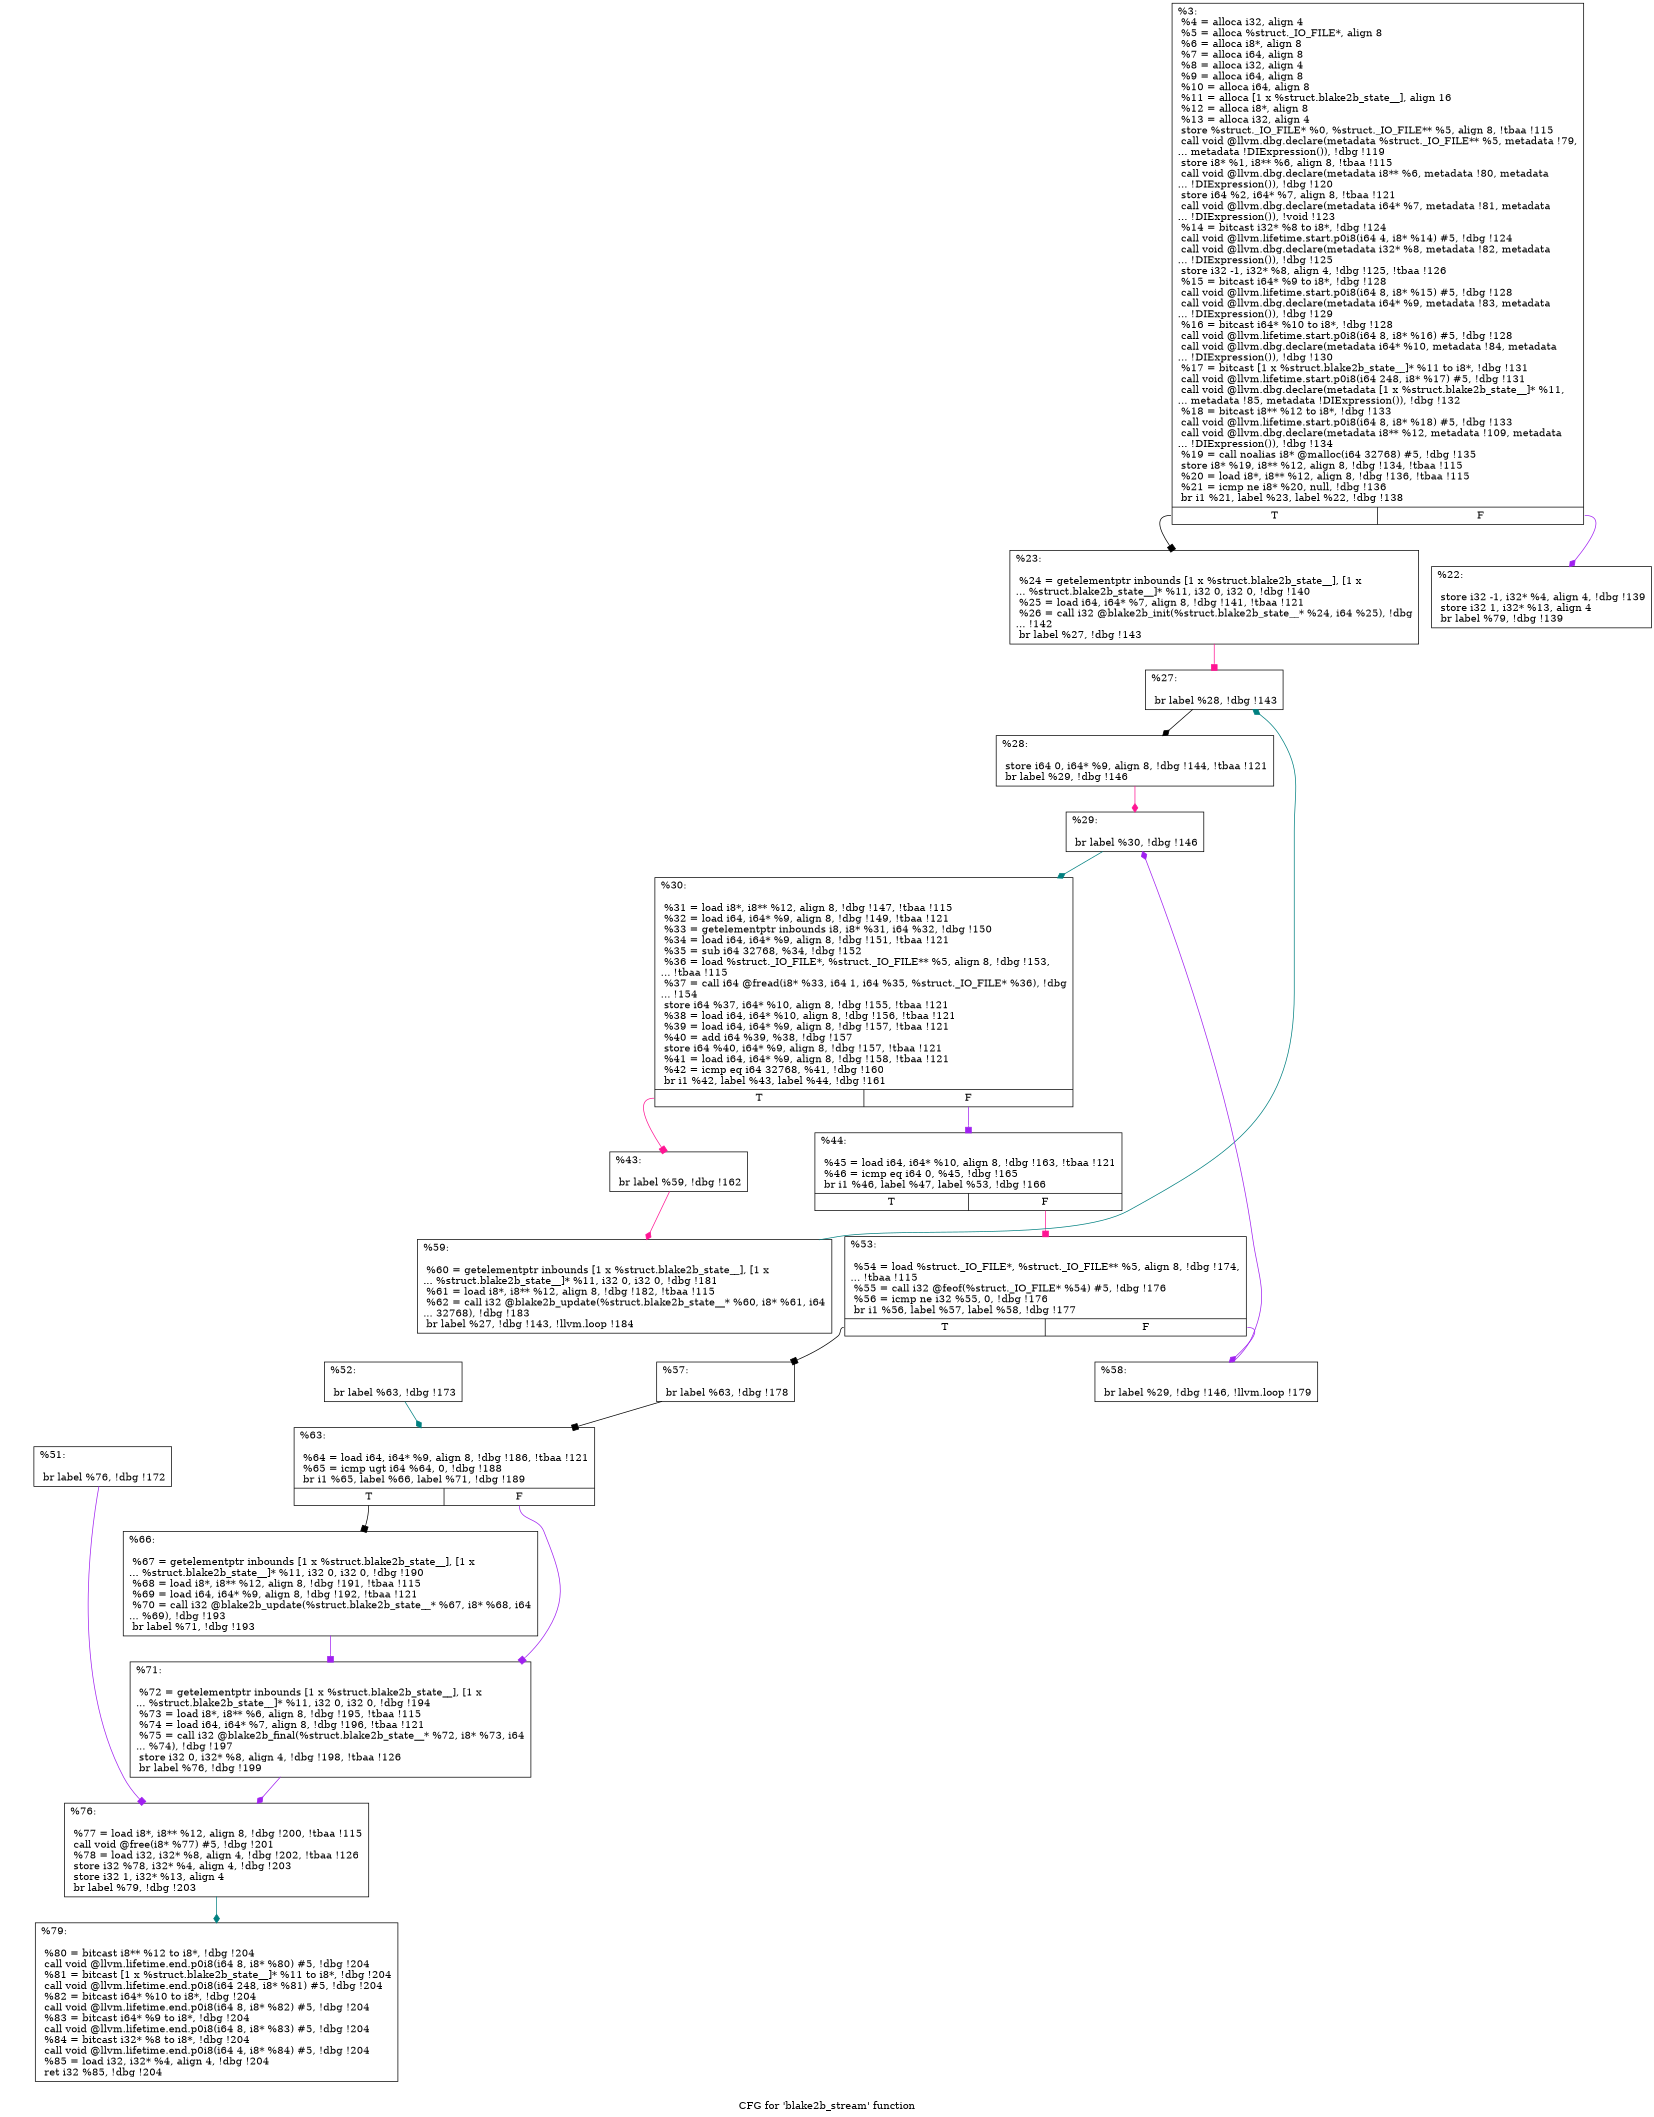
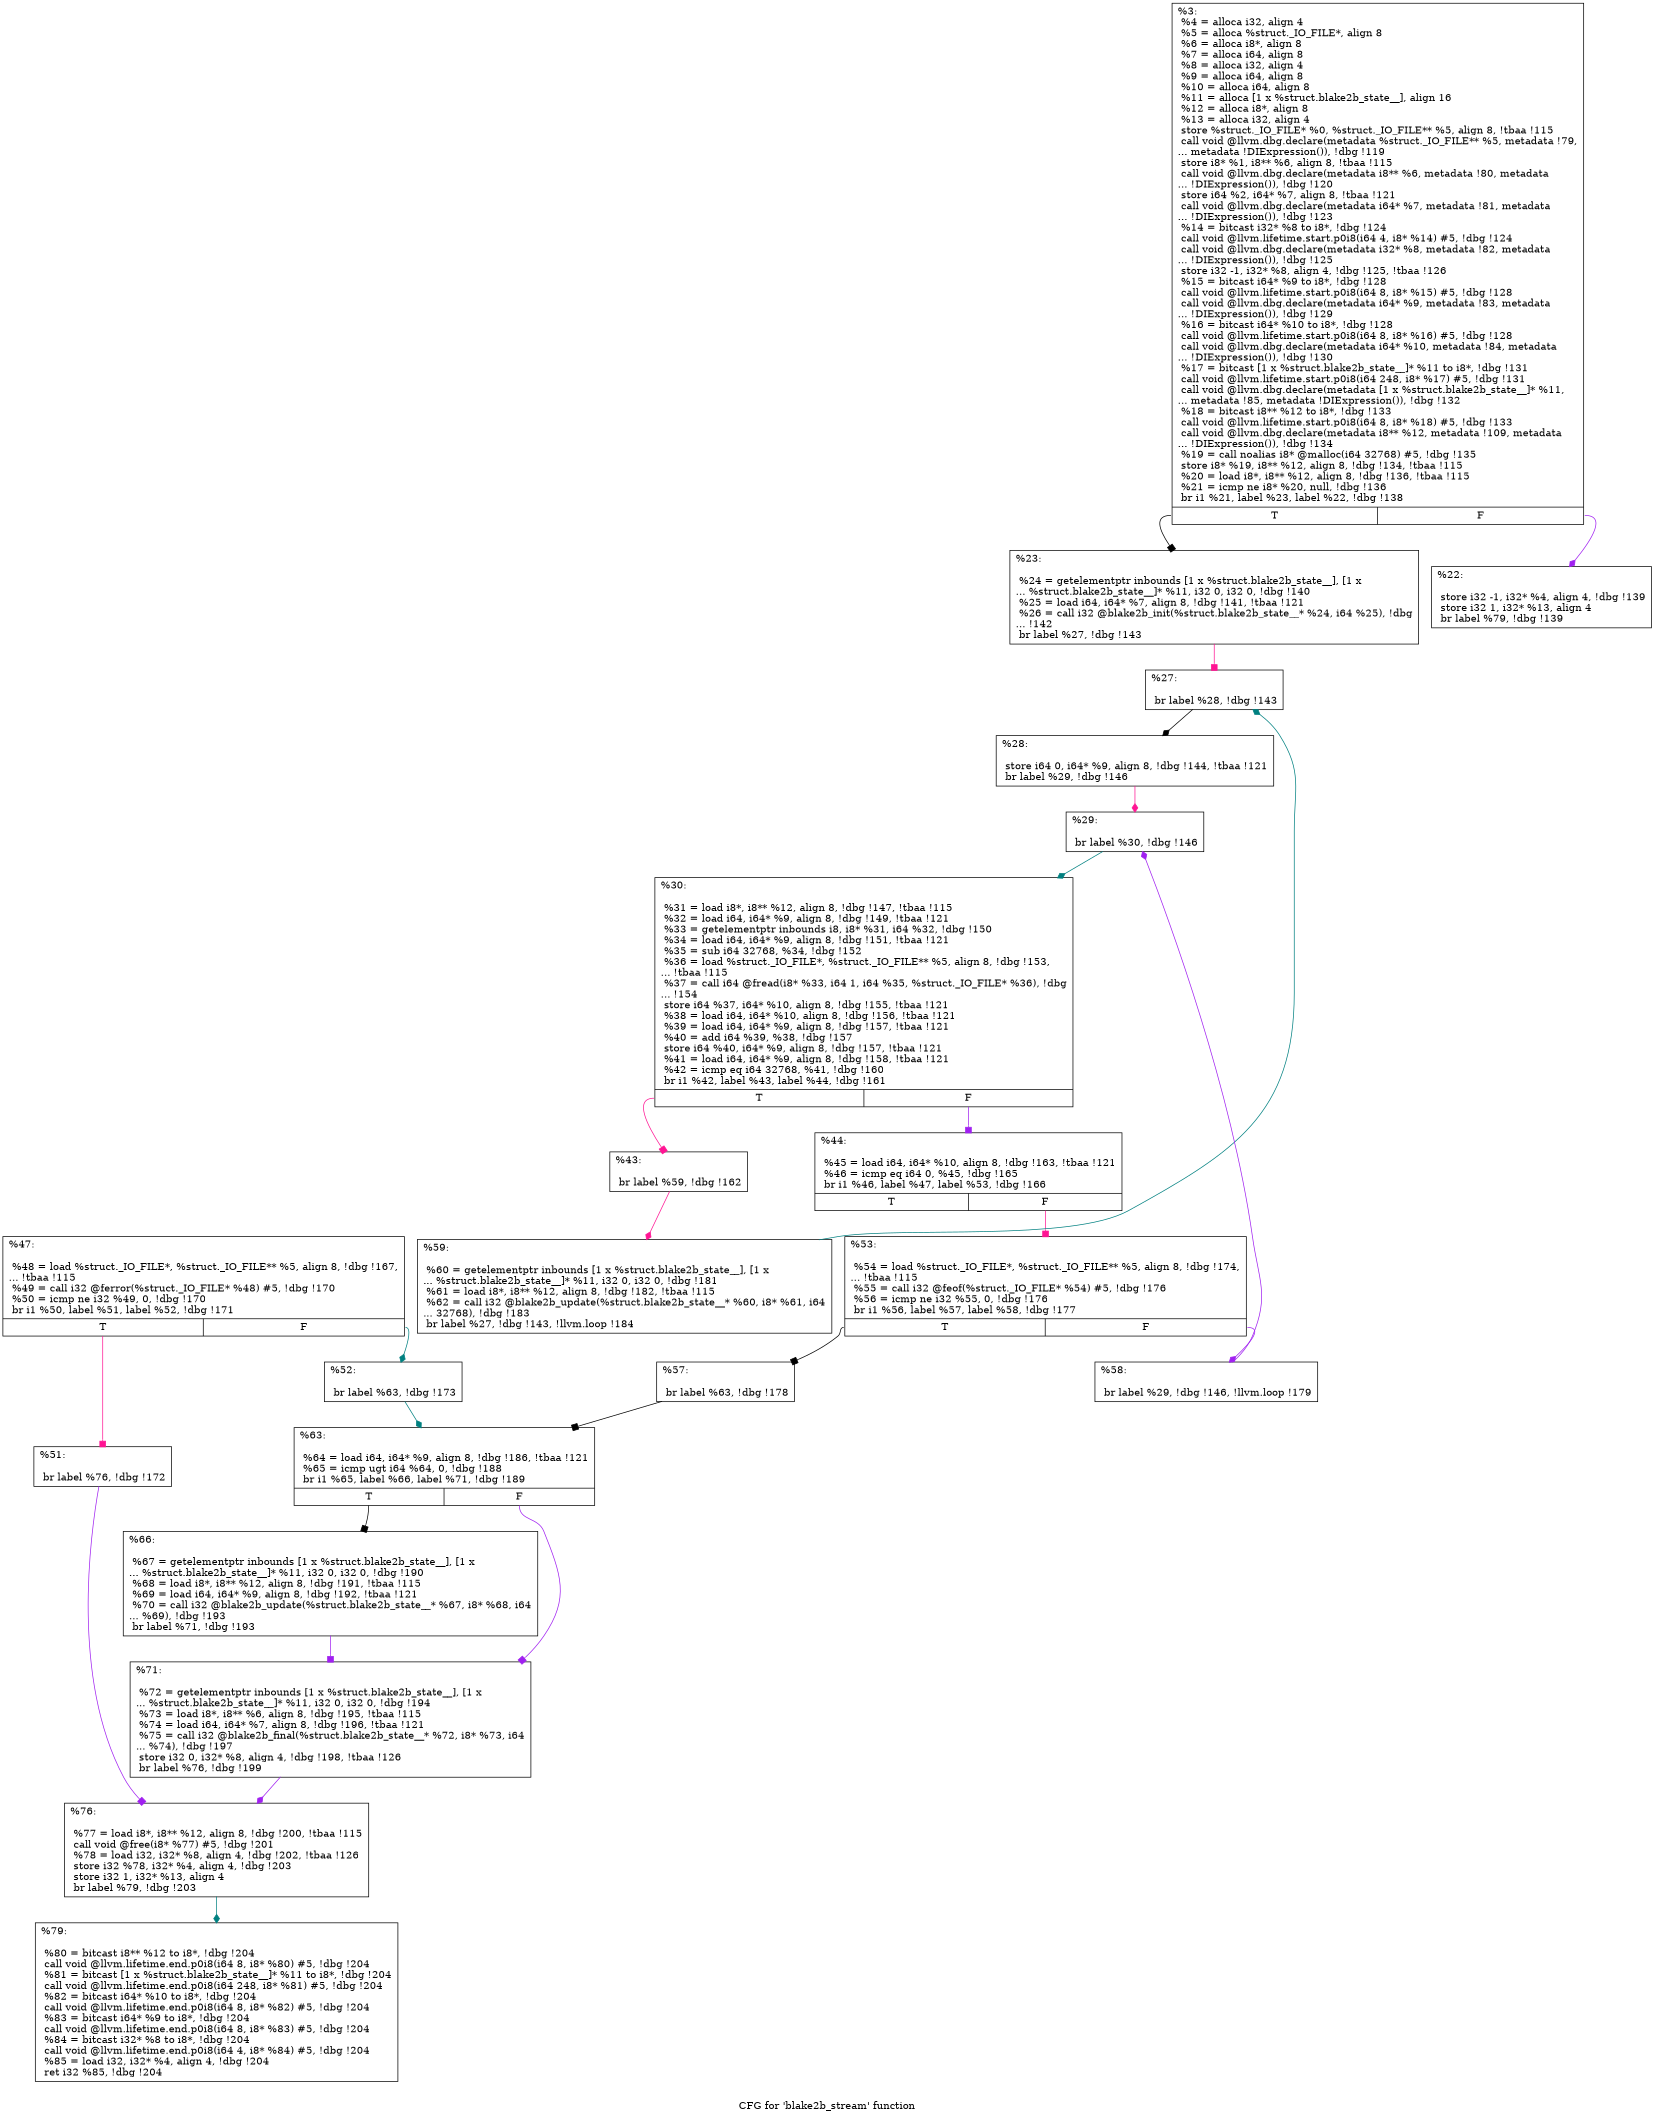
(1257, 217) -> (1256, 217)
none -> (204, 1286)
